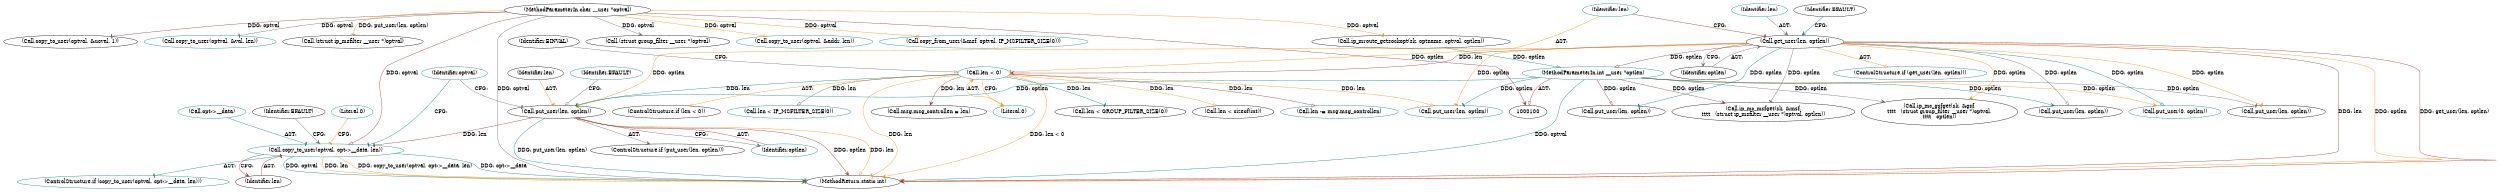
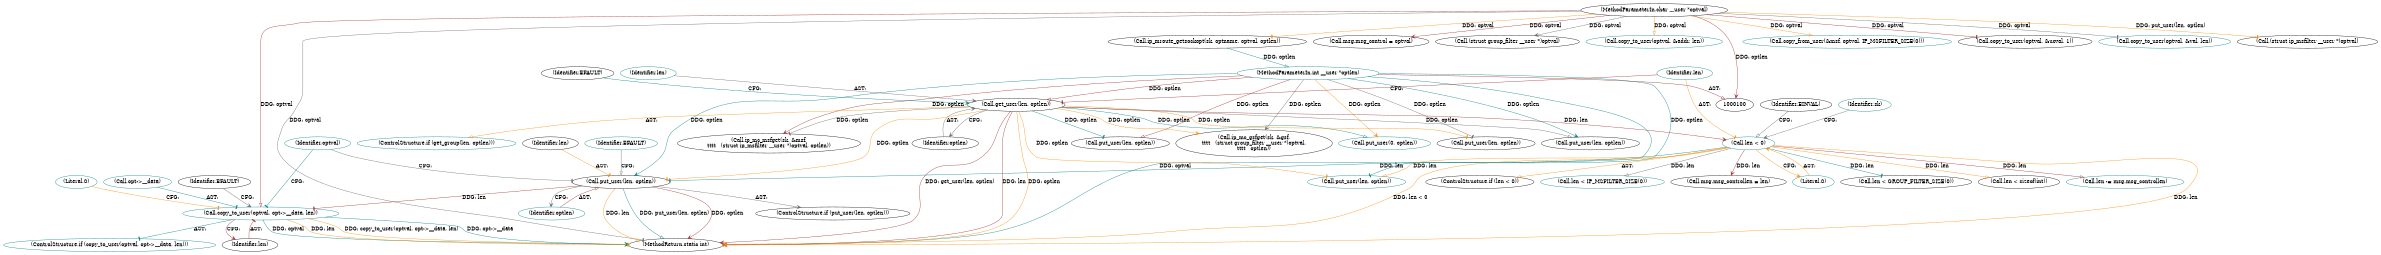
none -> (1371, 42)
(1685, 52) -> (1151, 86)
(1910, 73) -> (437, 143)
none -> (1865, 105)
